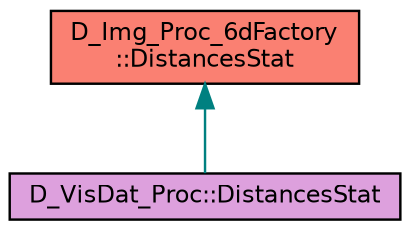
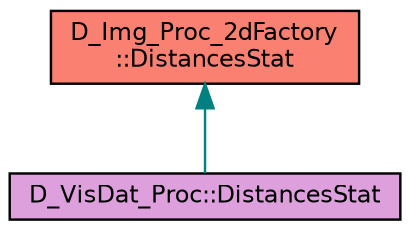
(205, 47) -> (205, 47)
